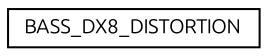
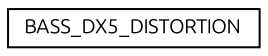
(134, 28) -> (134, 28)
